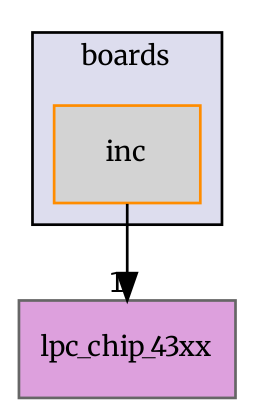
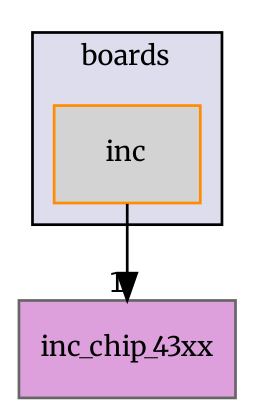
(127, 349) -> (127, 349)
